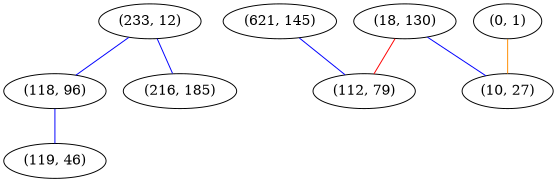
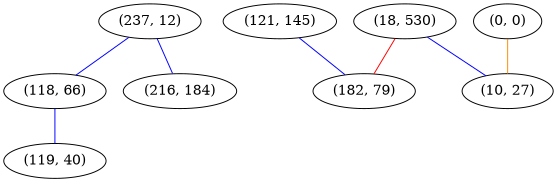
(150, 21) -> (150, 21)
(280, 21) -> (280, 21)
(405, 21) -> (405, 21)
(508, 21) -> (508, 21)
(55, 91) -> (55, 91)
(180, 91) -> (180, 91)
(364, 91) -> (364, 91)
(55, 161) -> (55, 161)
